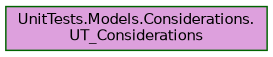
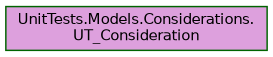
(136, 28) -> (136, 28)
